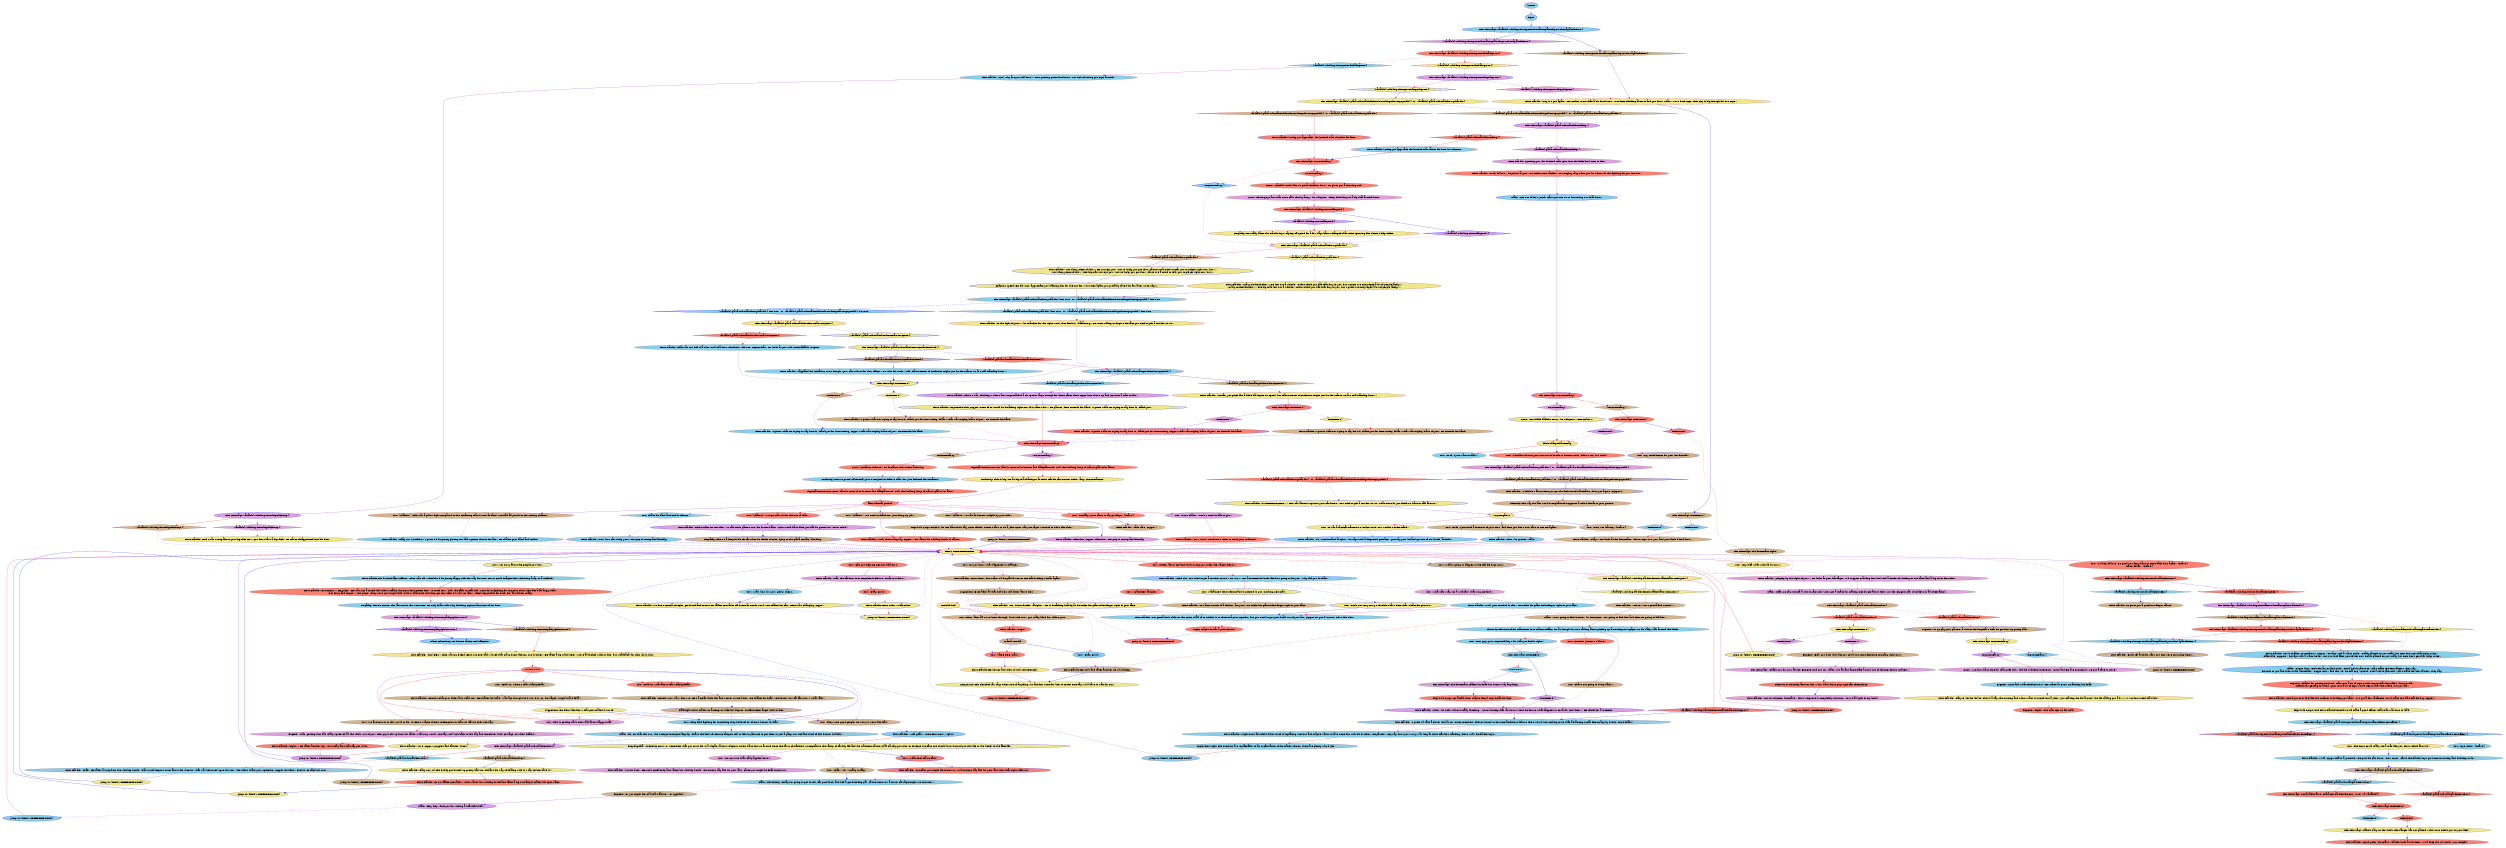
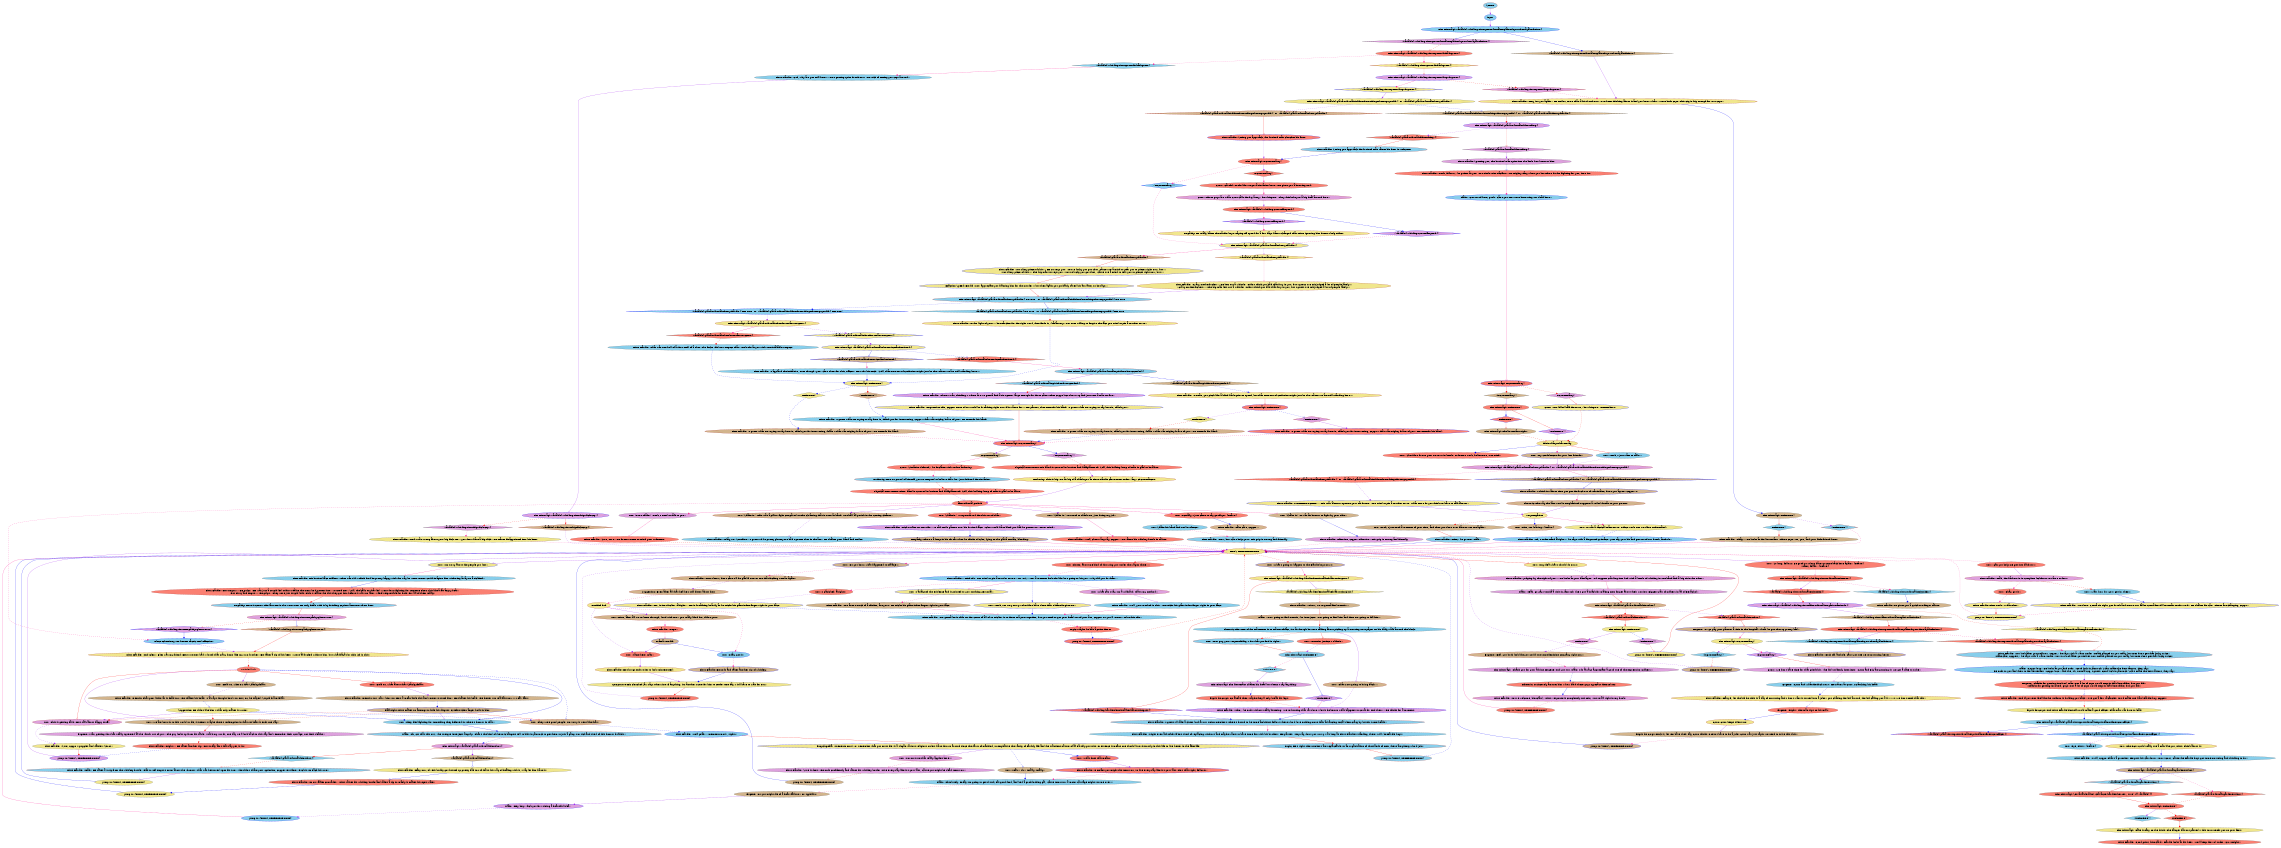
(777, 509) -> (364, 507)
(665, 515) -> (1175, 527)
(1498, 617) -> (1531, 437)
(1005, 670) -> (640, 670)
(579, 710) -> (213, 710)
none -> (1730, 722)
